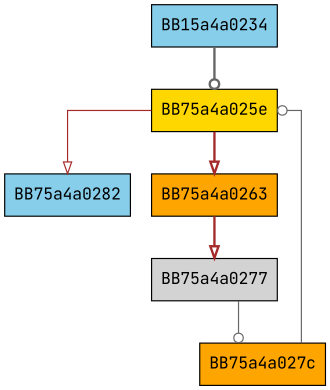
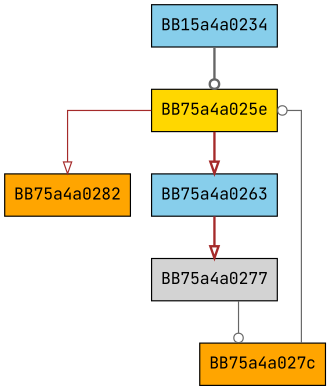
(68, 195) -> (68, 195)
(214, 195) -> (214, 195)
